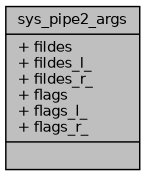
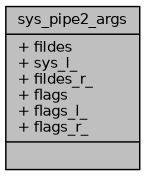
(55, 63) -> (48, 63)
